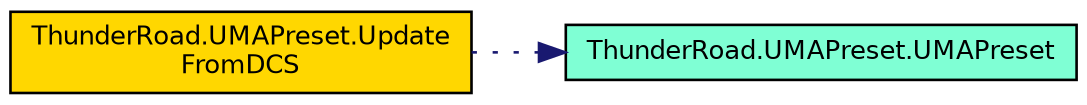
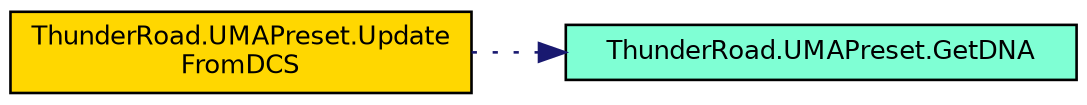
(821, 52) -> (821, 52)
